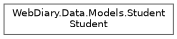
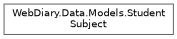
(89, 19) -> (89, 19)
